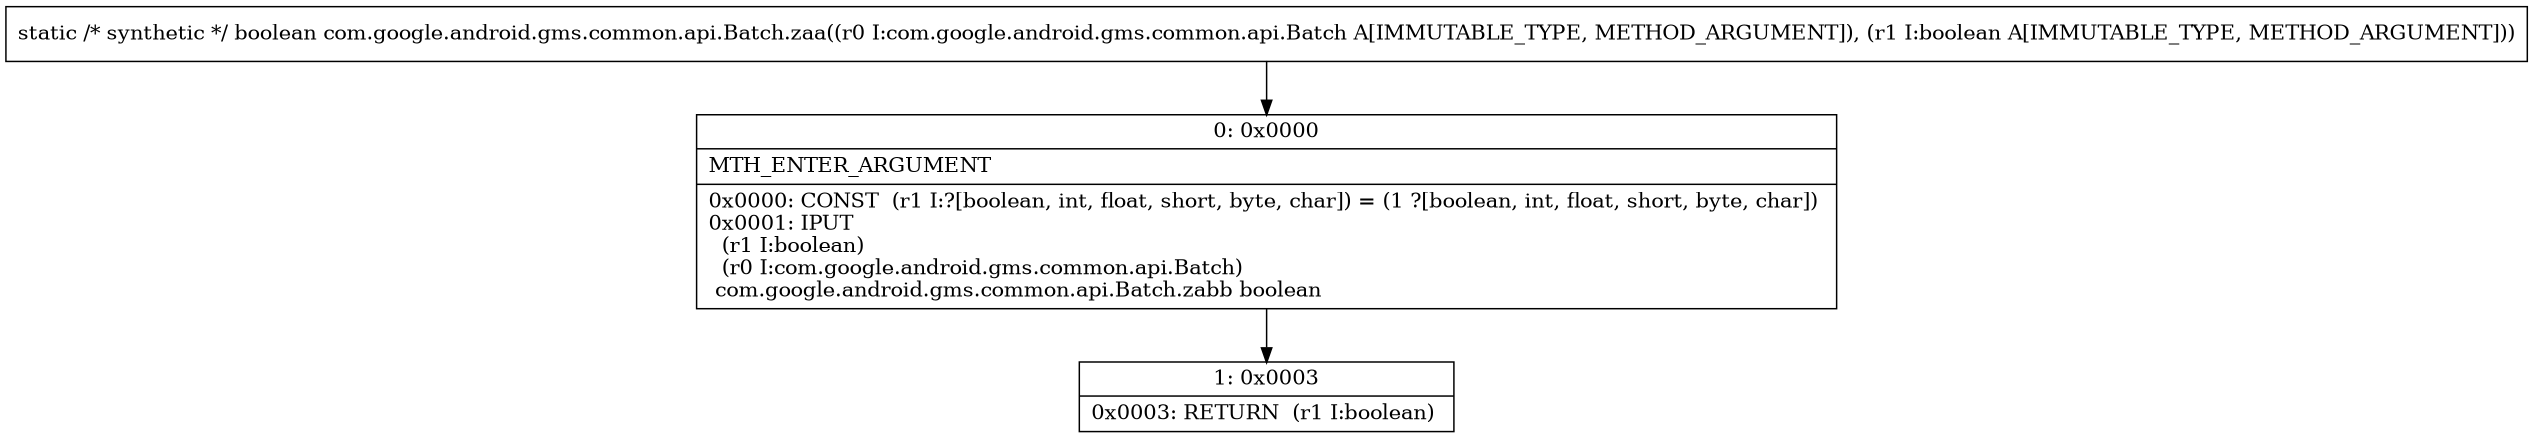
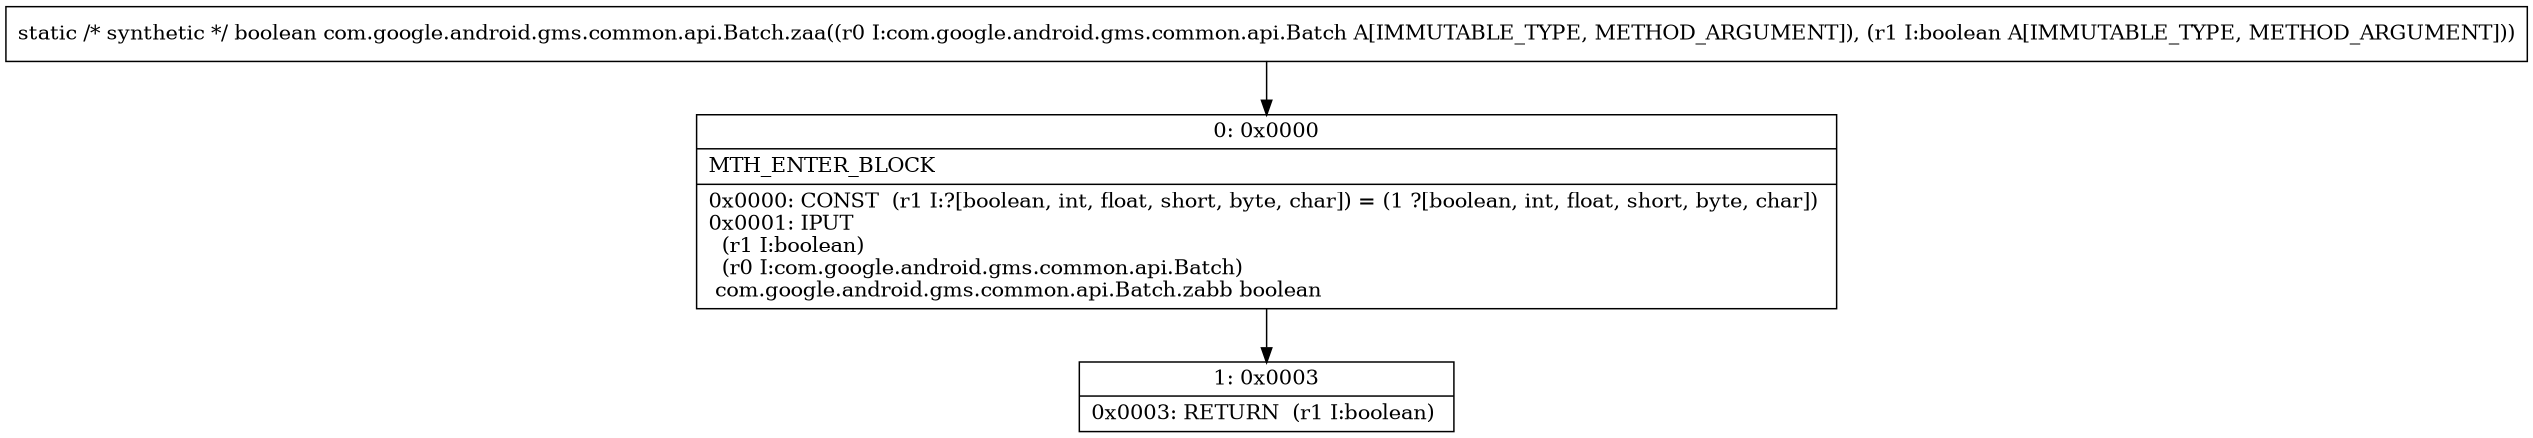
(850, 166) -> (822, 166)
